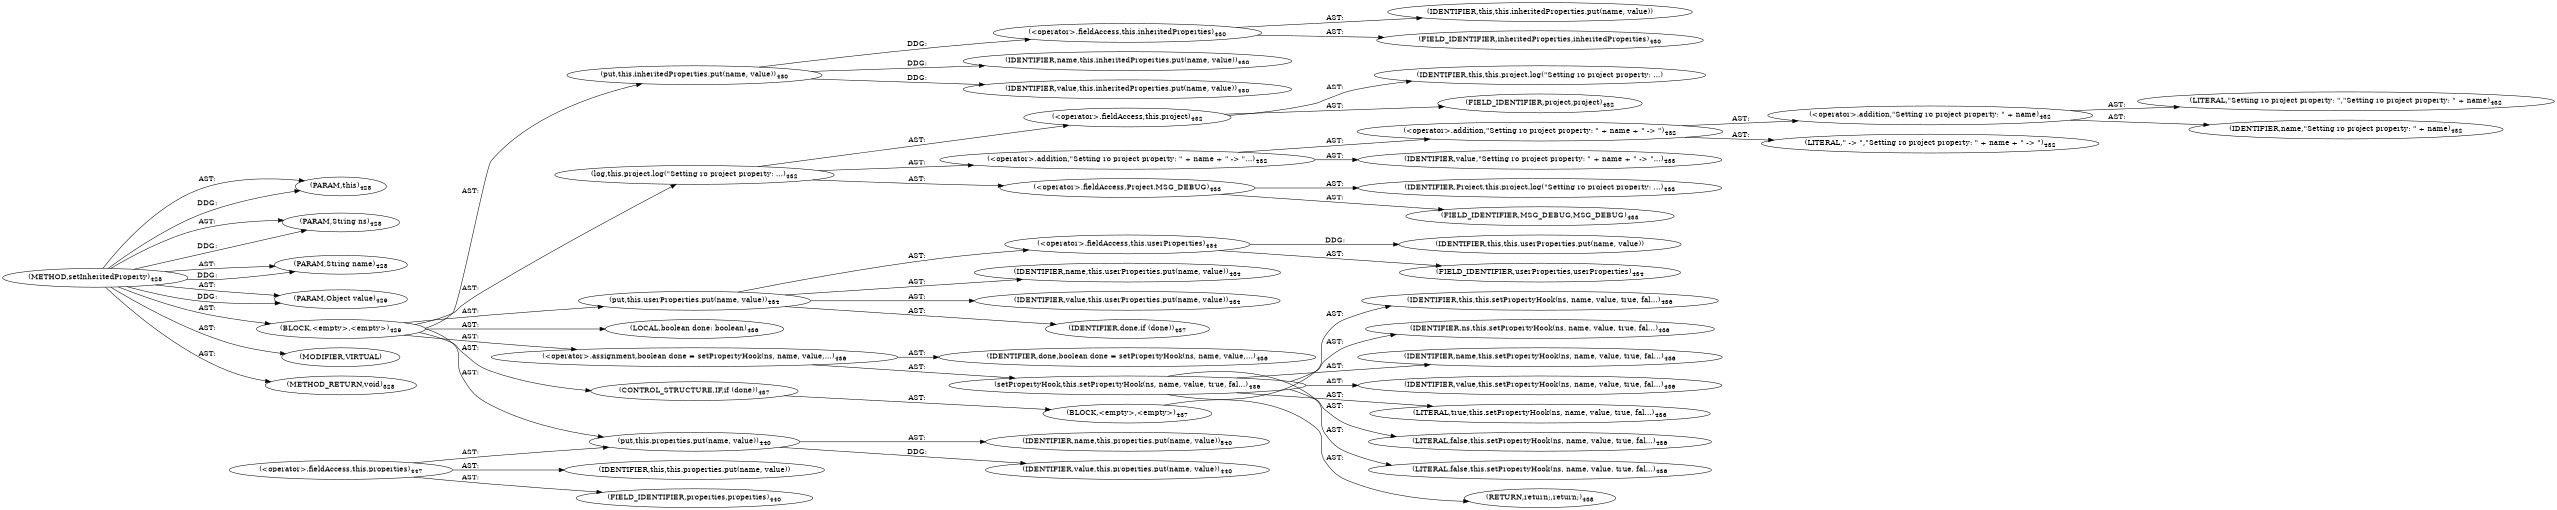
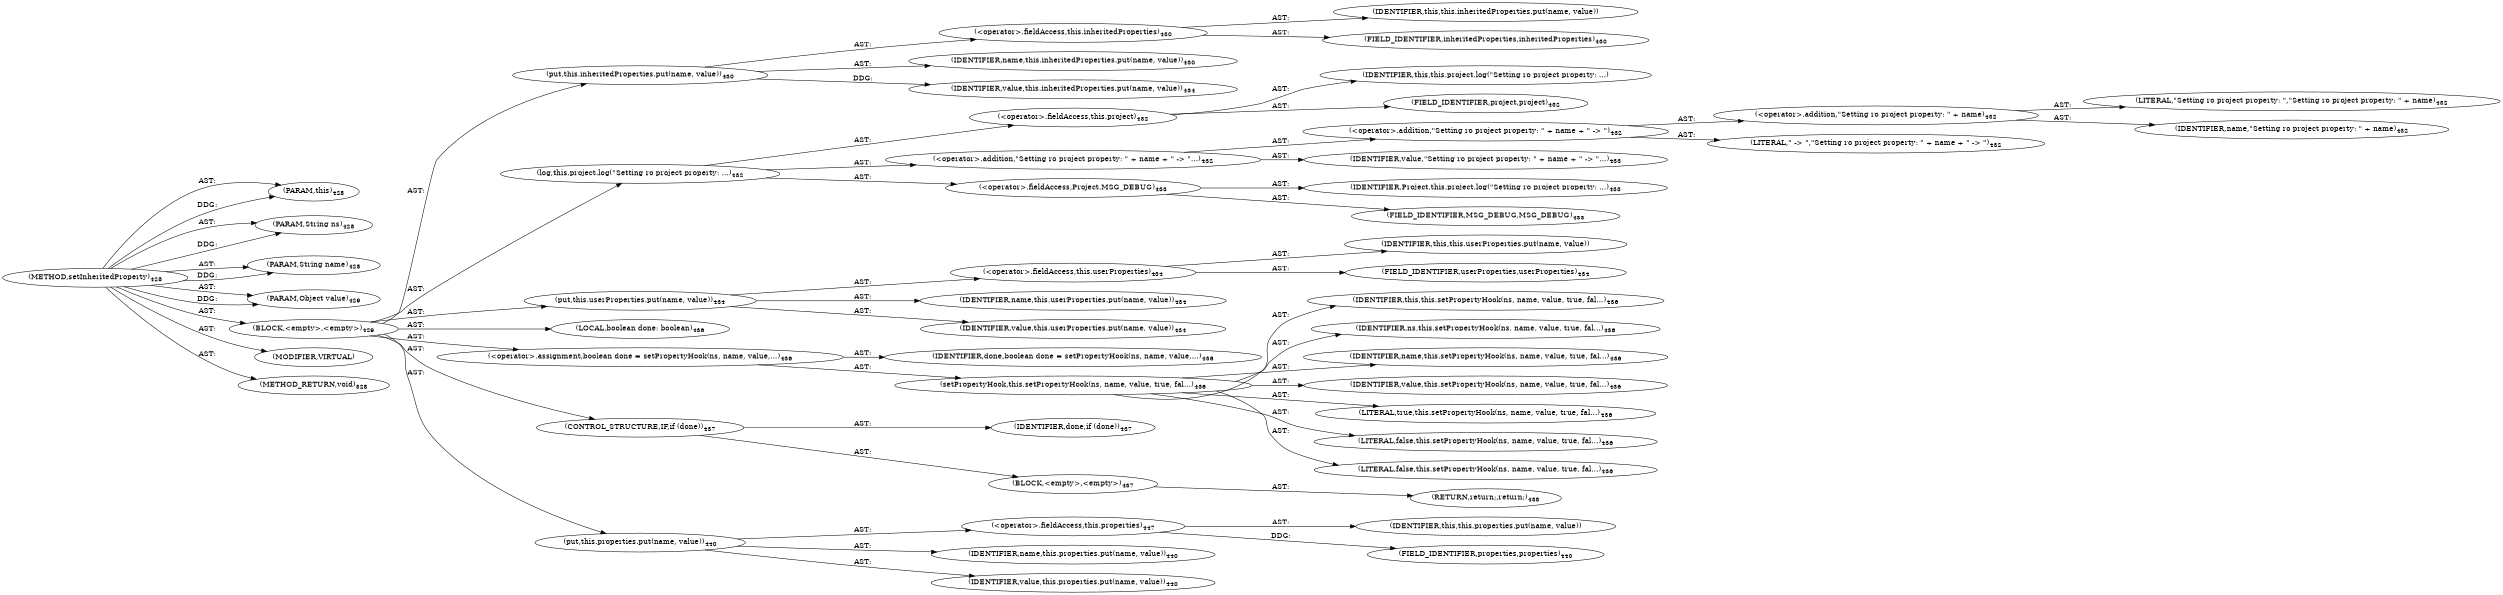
(918, 44) -> (864, 45)
(918, 63) -> (864, 64)
(1244, 89) -> (1189, 89)
(1336, 240) -> (1282, 254)
(918, 315) -> (865, 428)
(1226, 441) -> (1172, 554)
(918, 452) -> (864, 562)
(508, 455) -> (851, 535)
(472, 478) -> (1282, 536)
